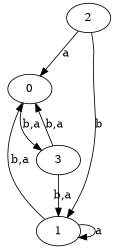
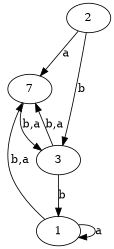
(30, 89) -> (30, 89)
(95, 124) -> (77, 85)
(63, 196) -> (63, 196)
